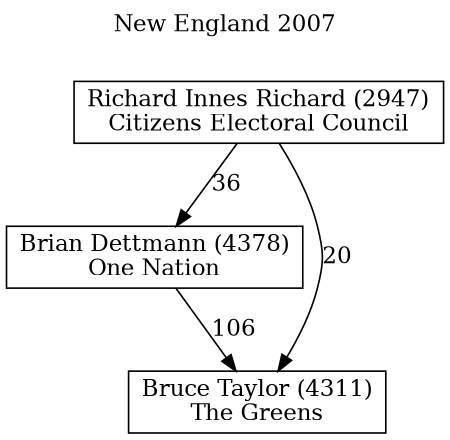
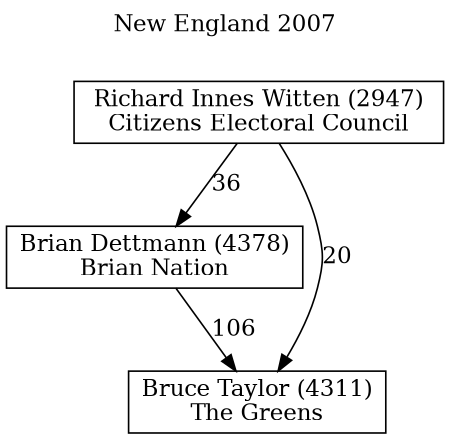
(259, 112) -> (259, 112)
(155, 257) -> (155, 257)
